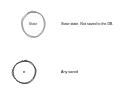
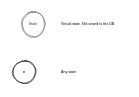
(91, 24) -> (92, 24)
(70, 72) -> (70, 72)
